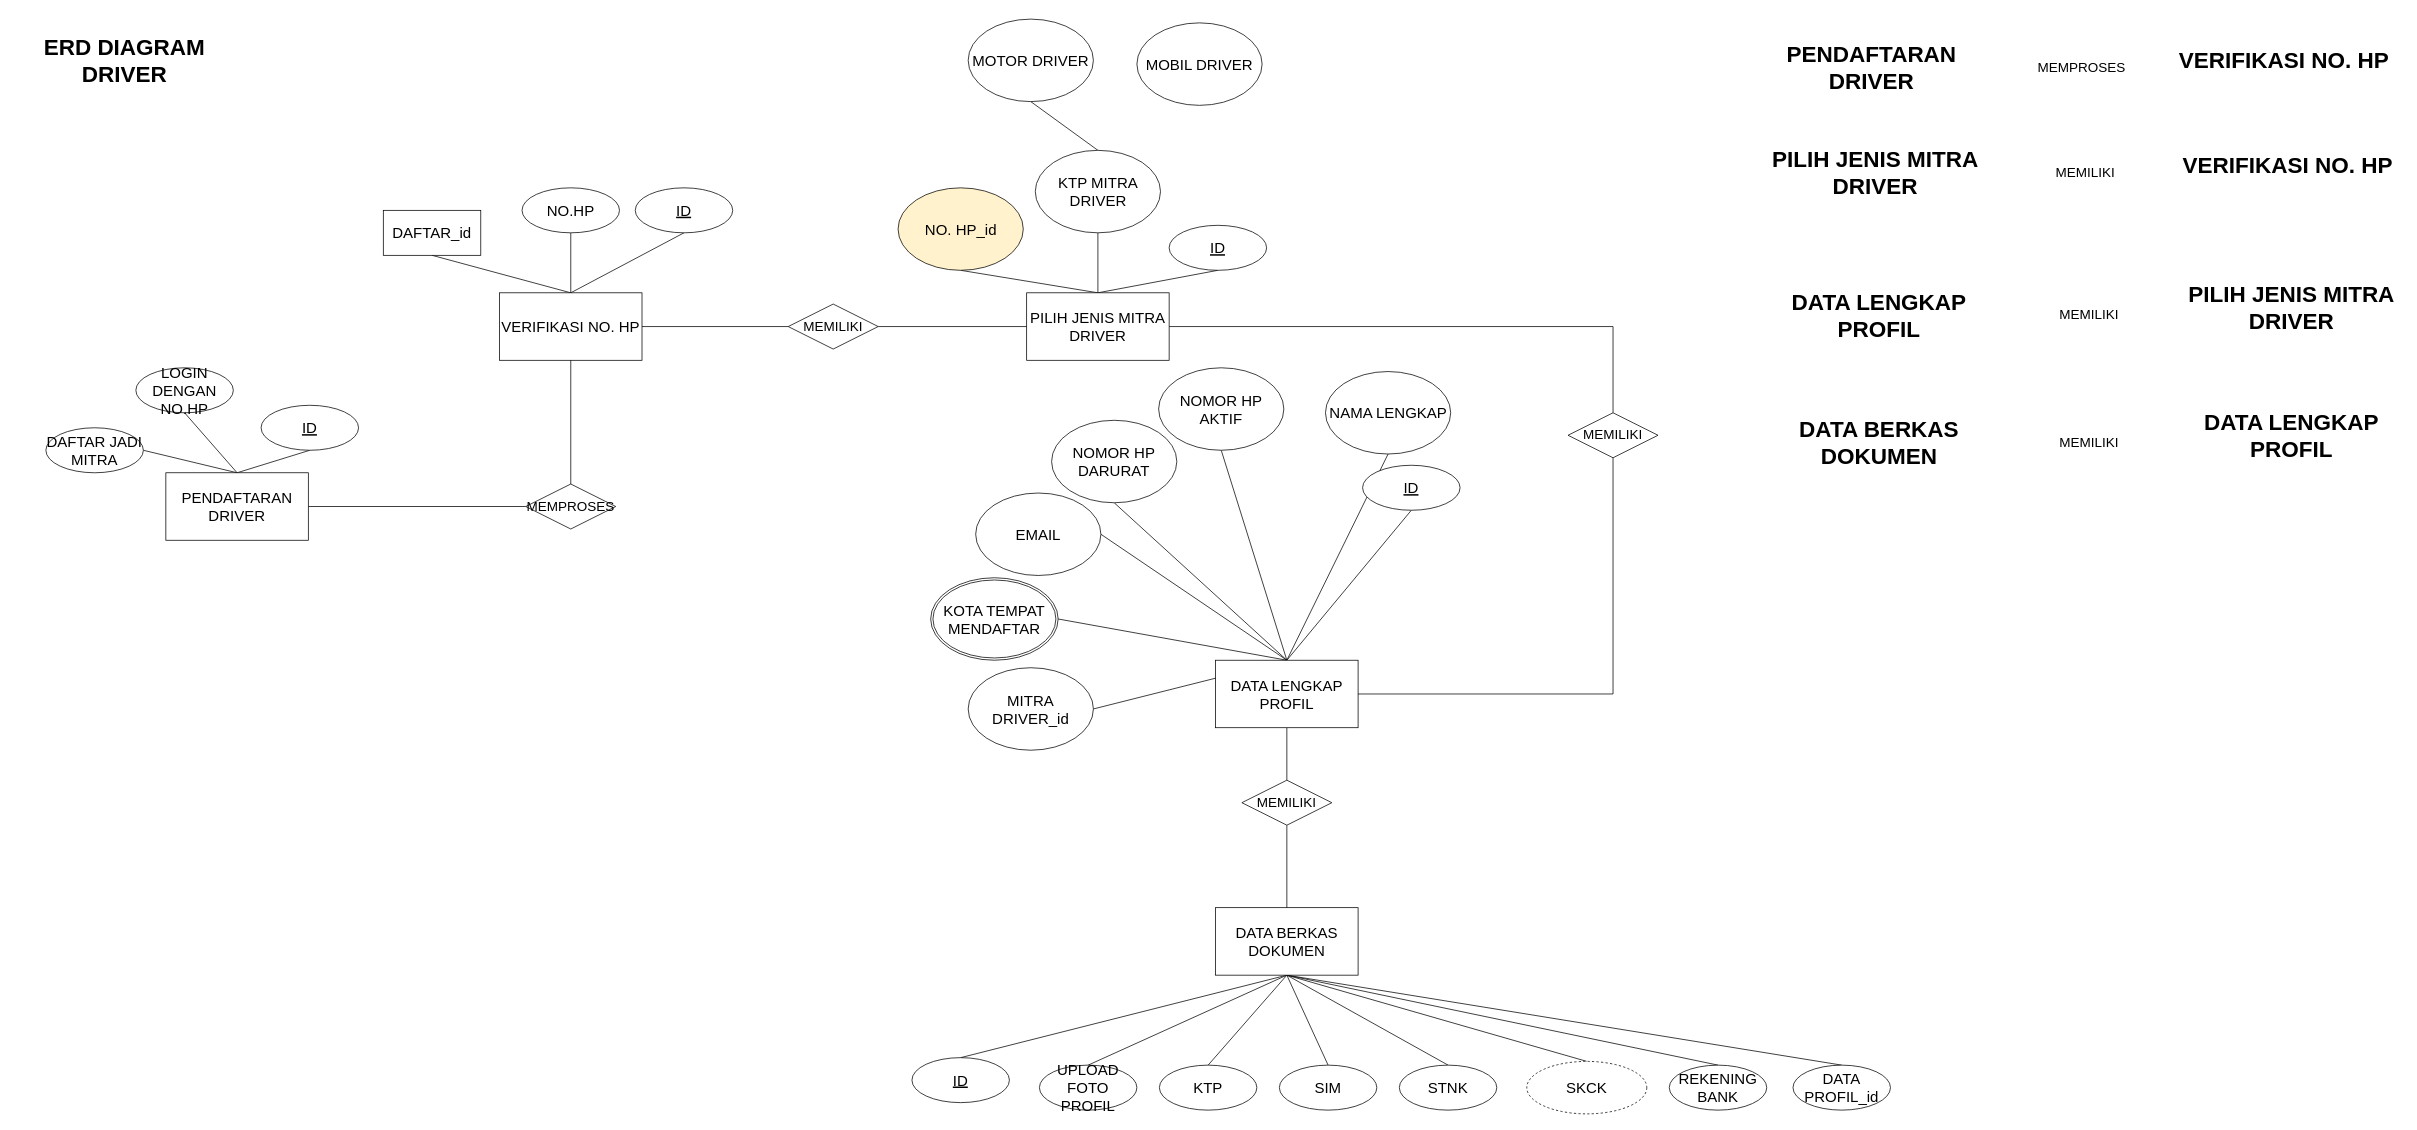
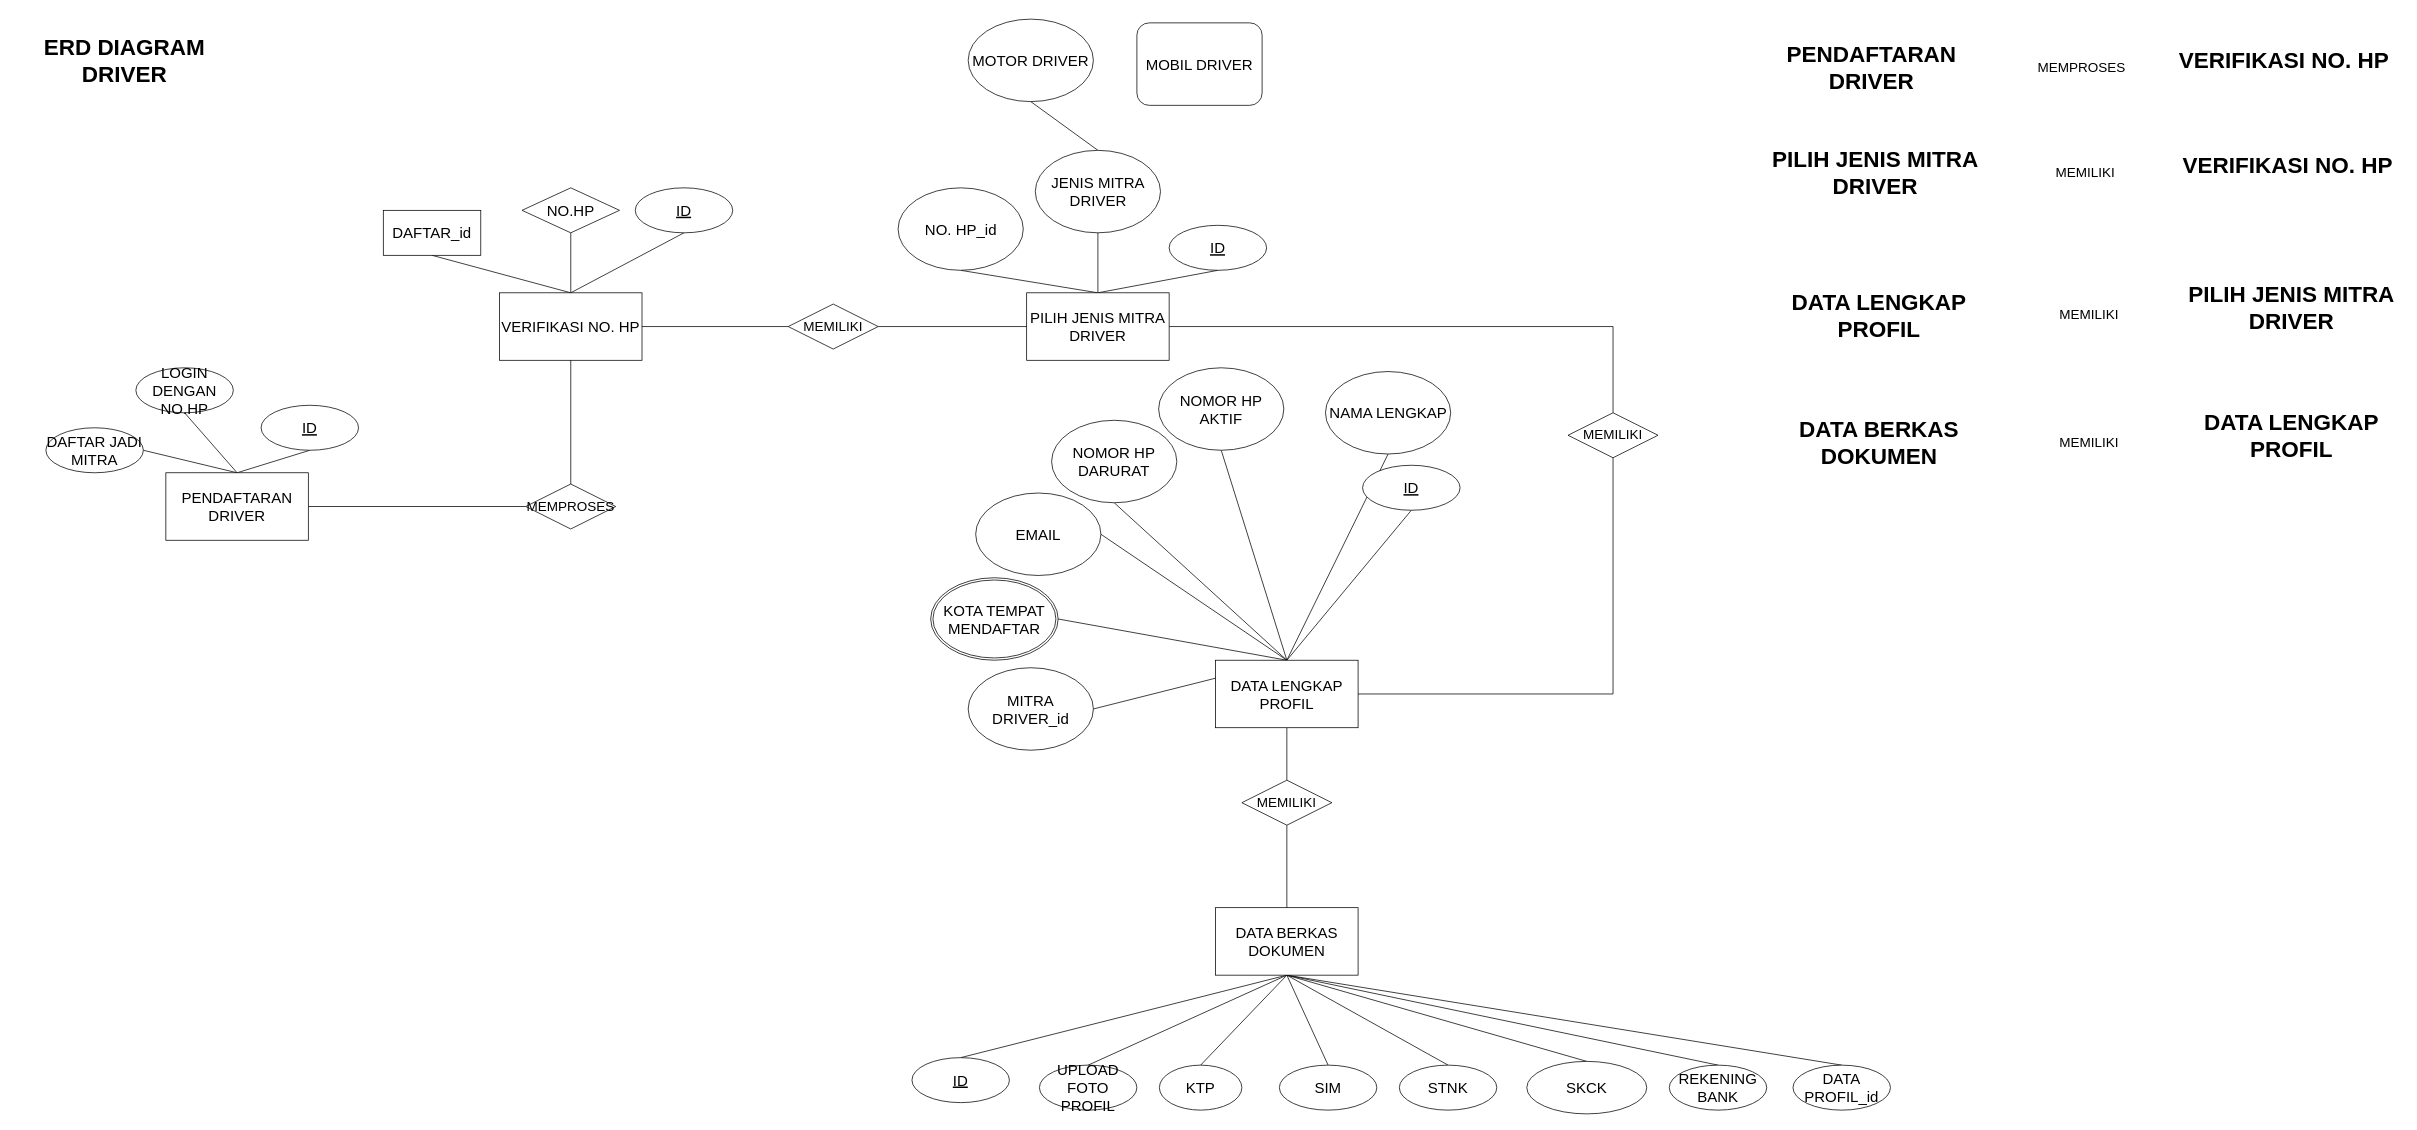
(1199, 64) -> (1199, 64)
(1098, 192) -> (1098, 192)
(570, 210) -> (570, 210)
(960, 229) -> (960, 229)
(1208, 1088) -> (1200, 1088)
(1587, 1088) -> (1587, 1088)
